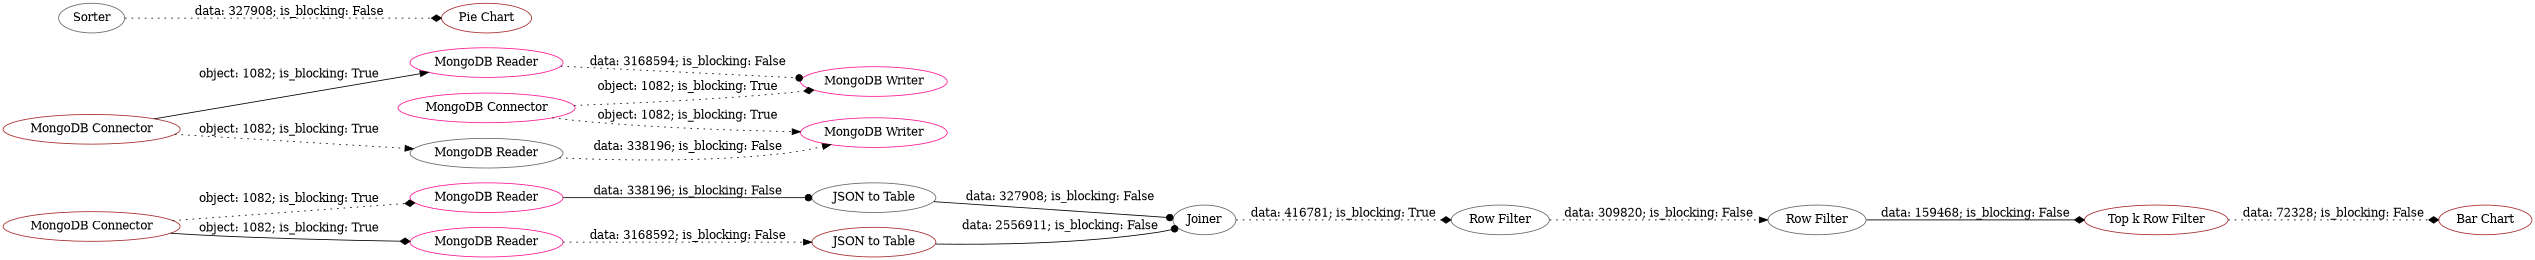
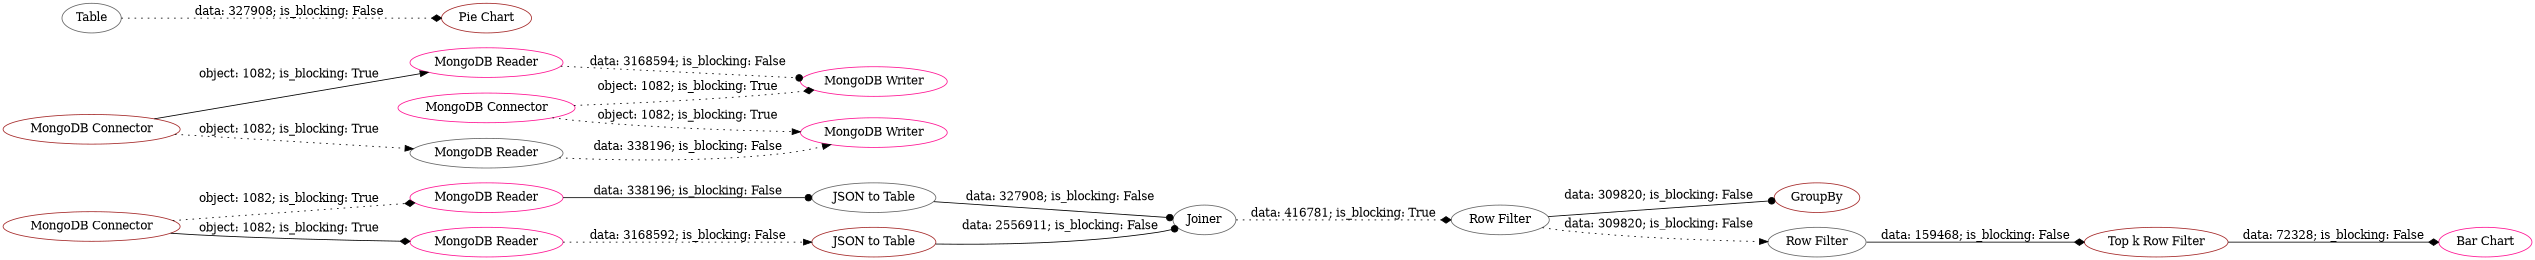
(92, 18) -> (92, 18)
none -> (1817, 198)
(2328, 220) -> (2328, 242)
(2485, 220) -> (2485, 242)
